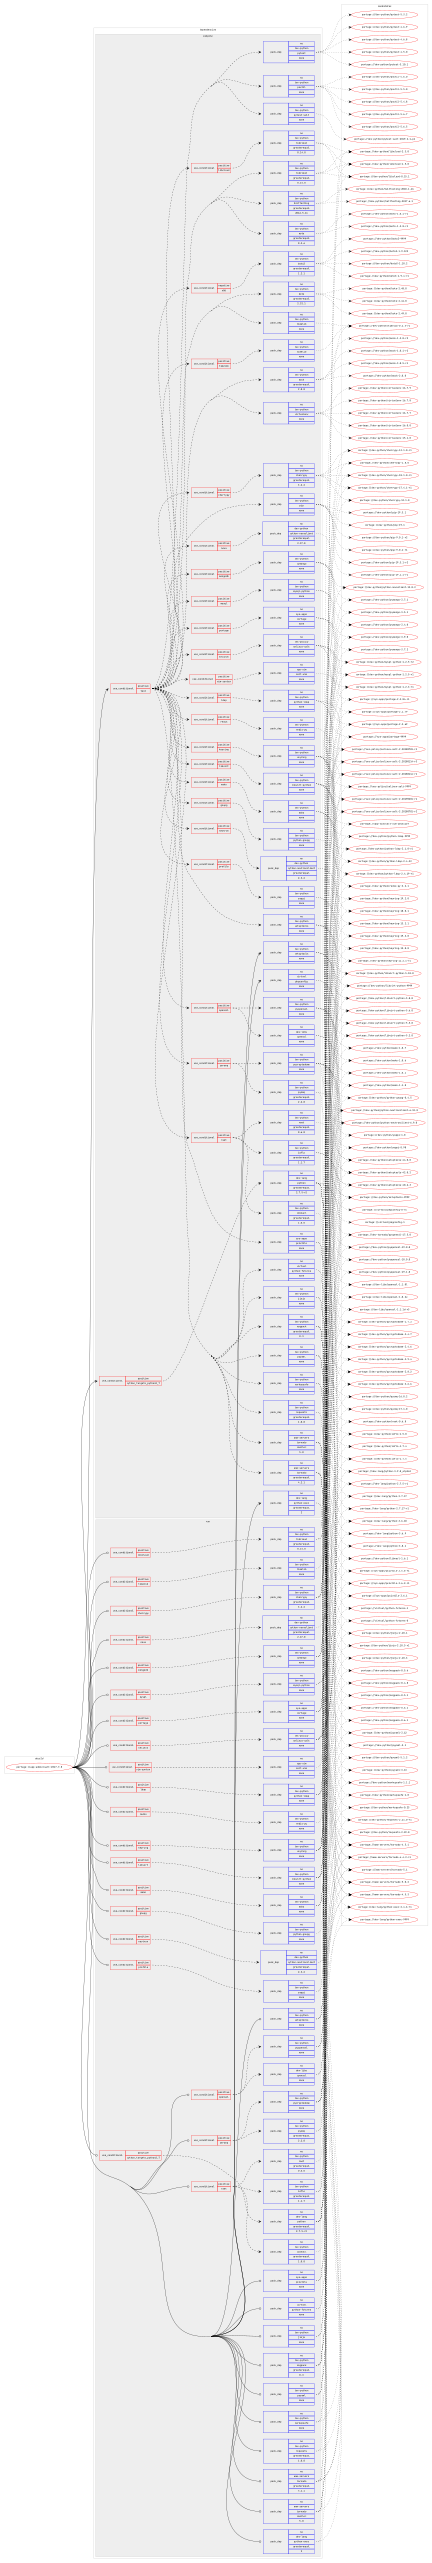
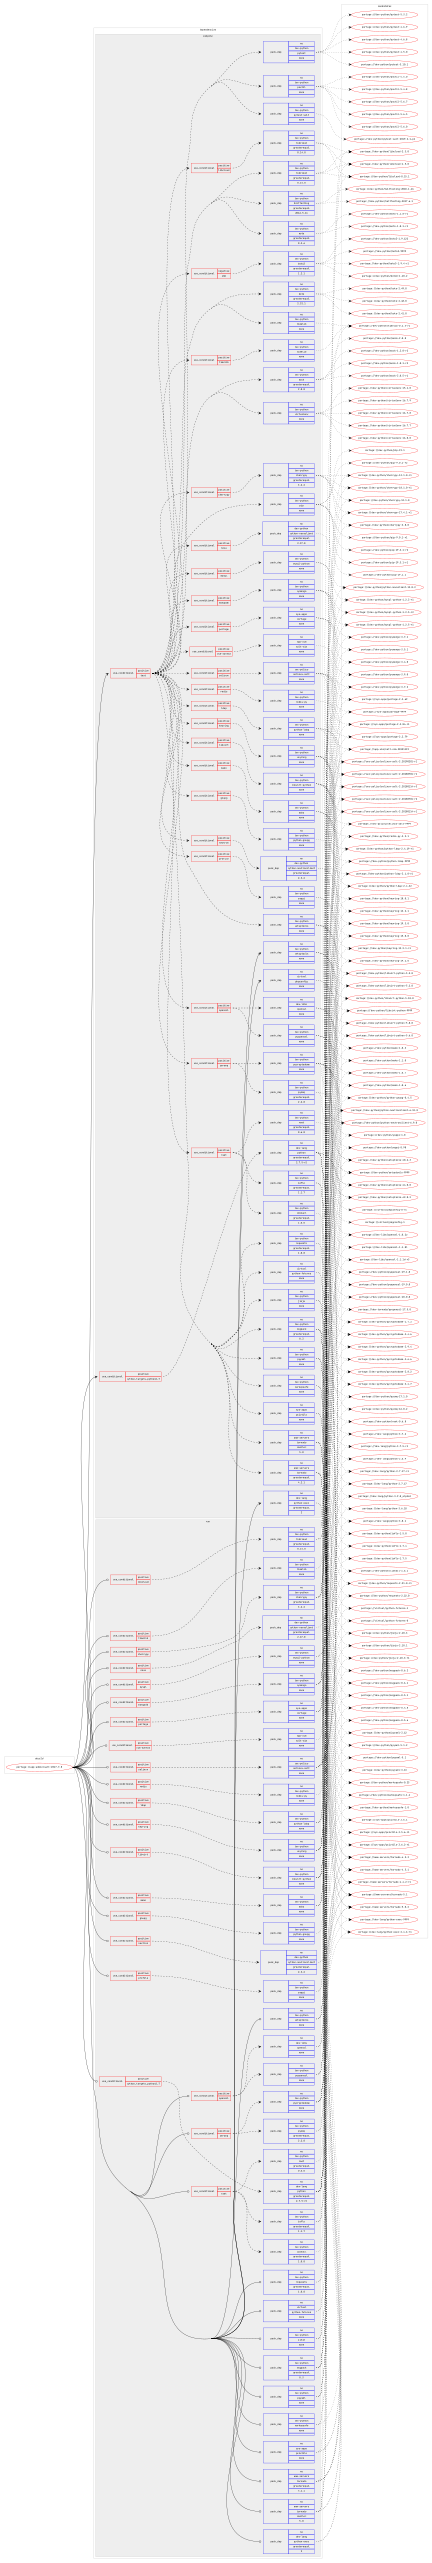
none -> (385, 1434)
